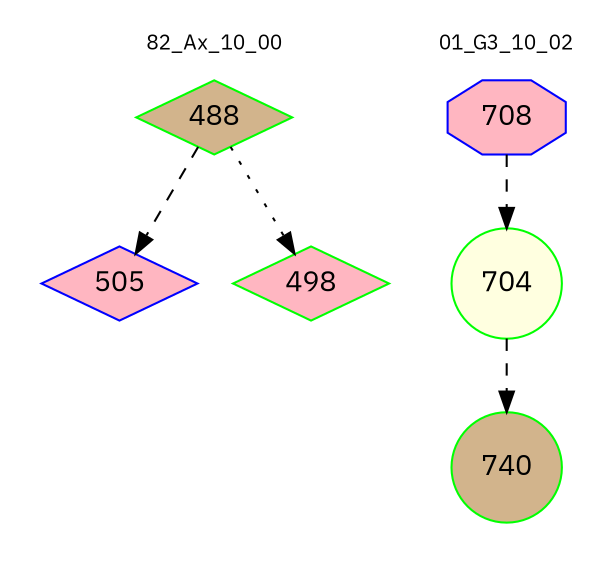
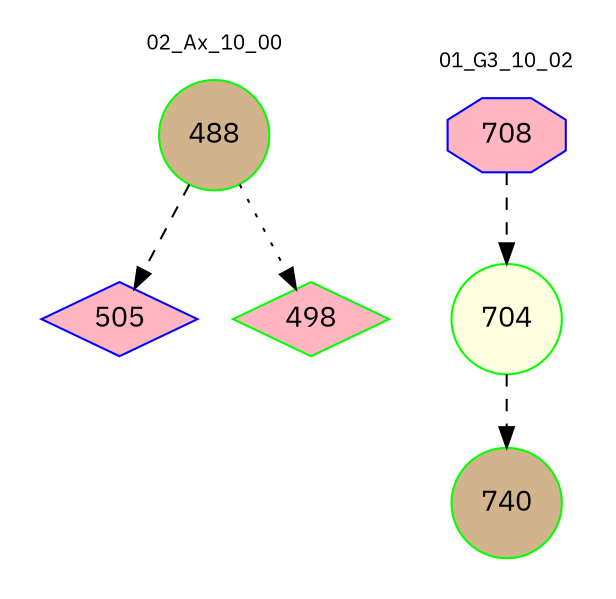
(215, 44) -> (215, 44)
(214, 117) -> (214, 135)
